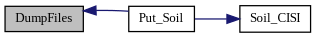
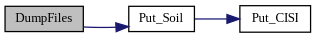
(112, 11) -> (100, 27)
(275, 19) -> (275, 19)
